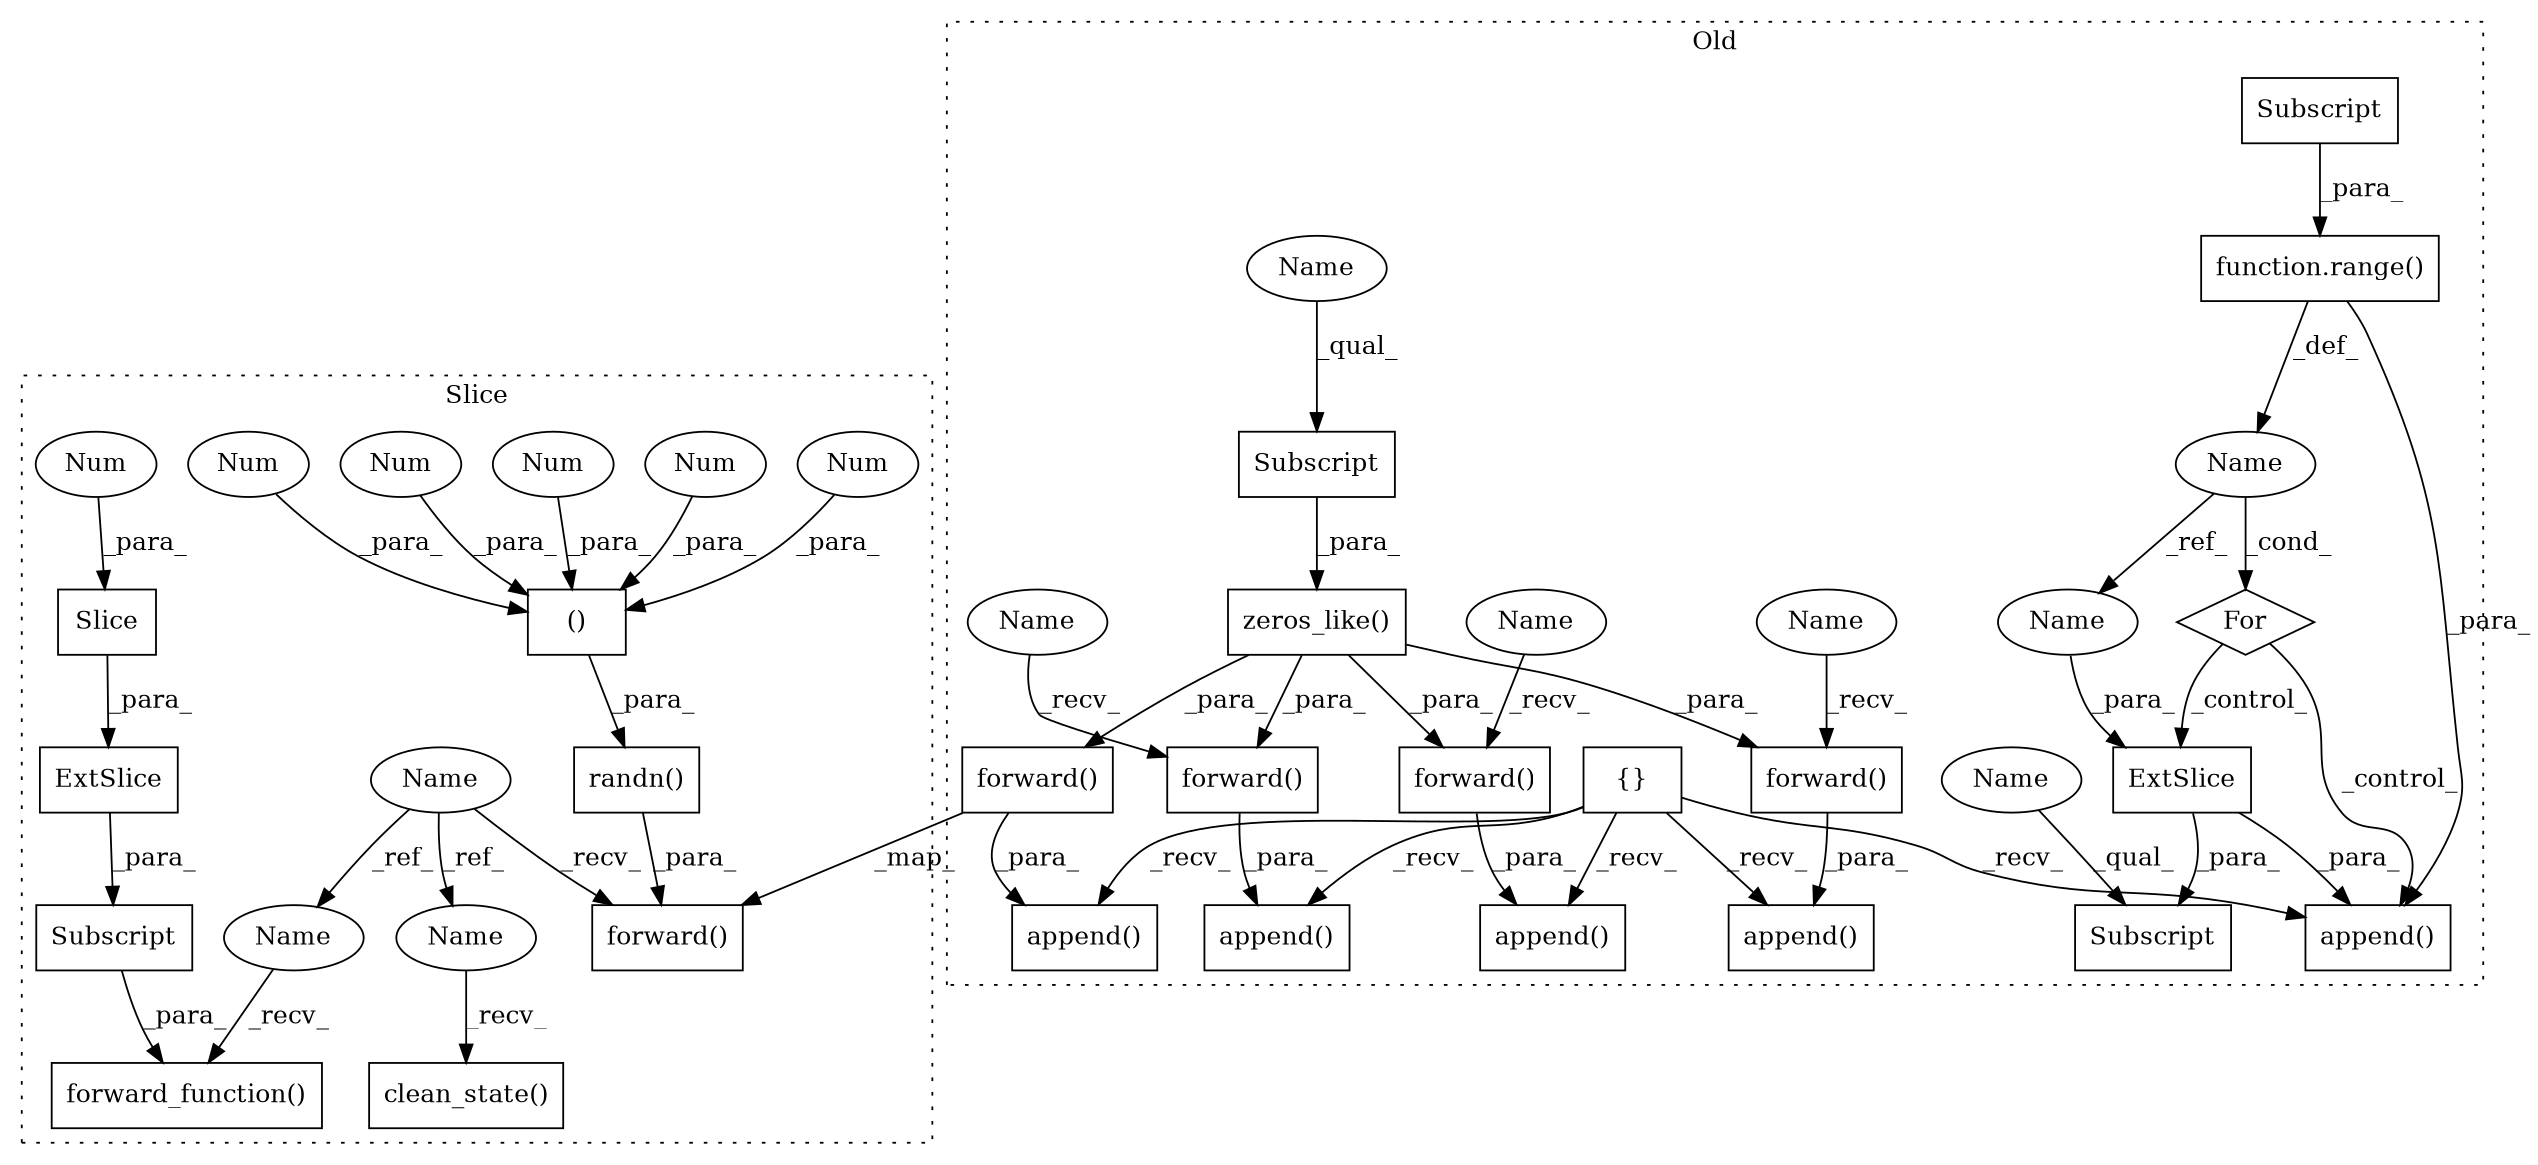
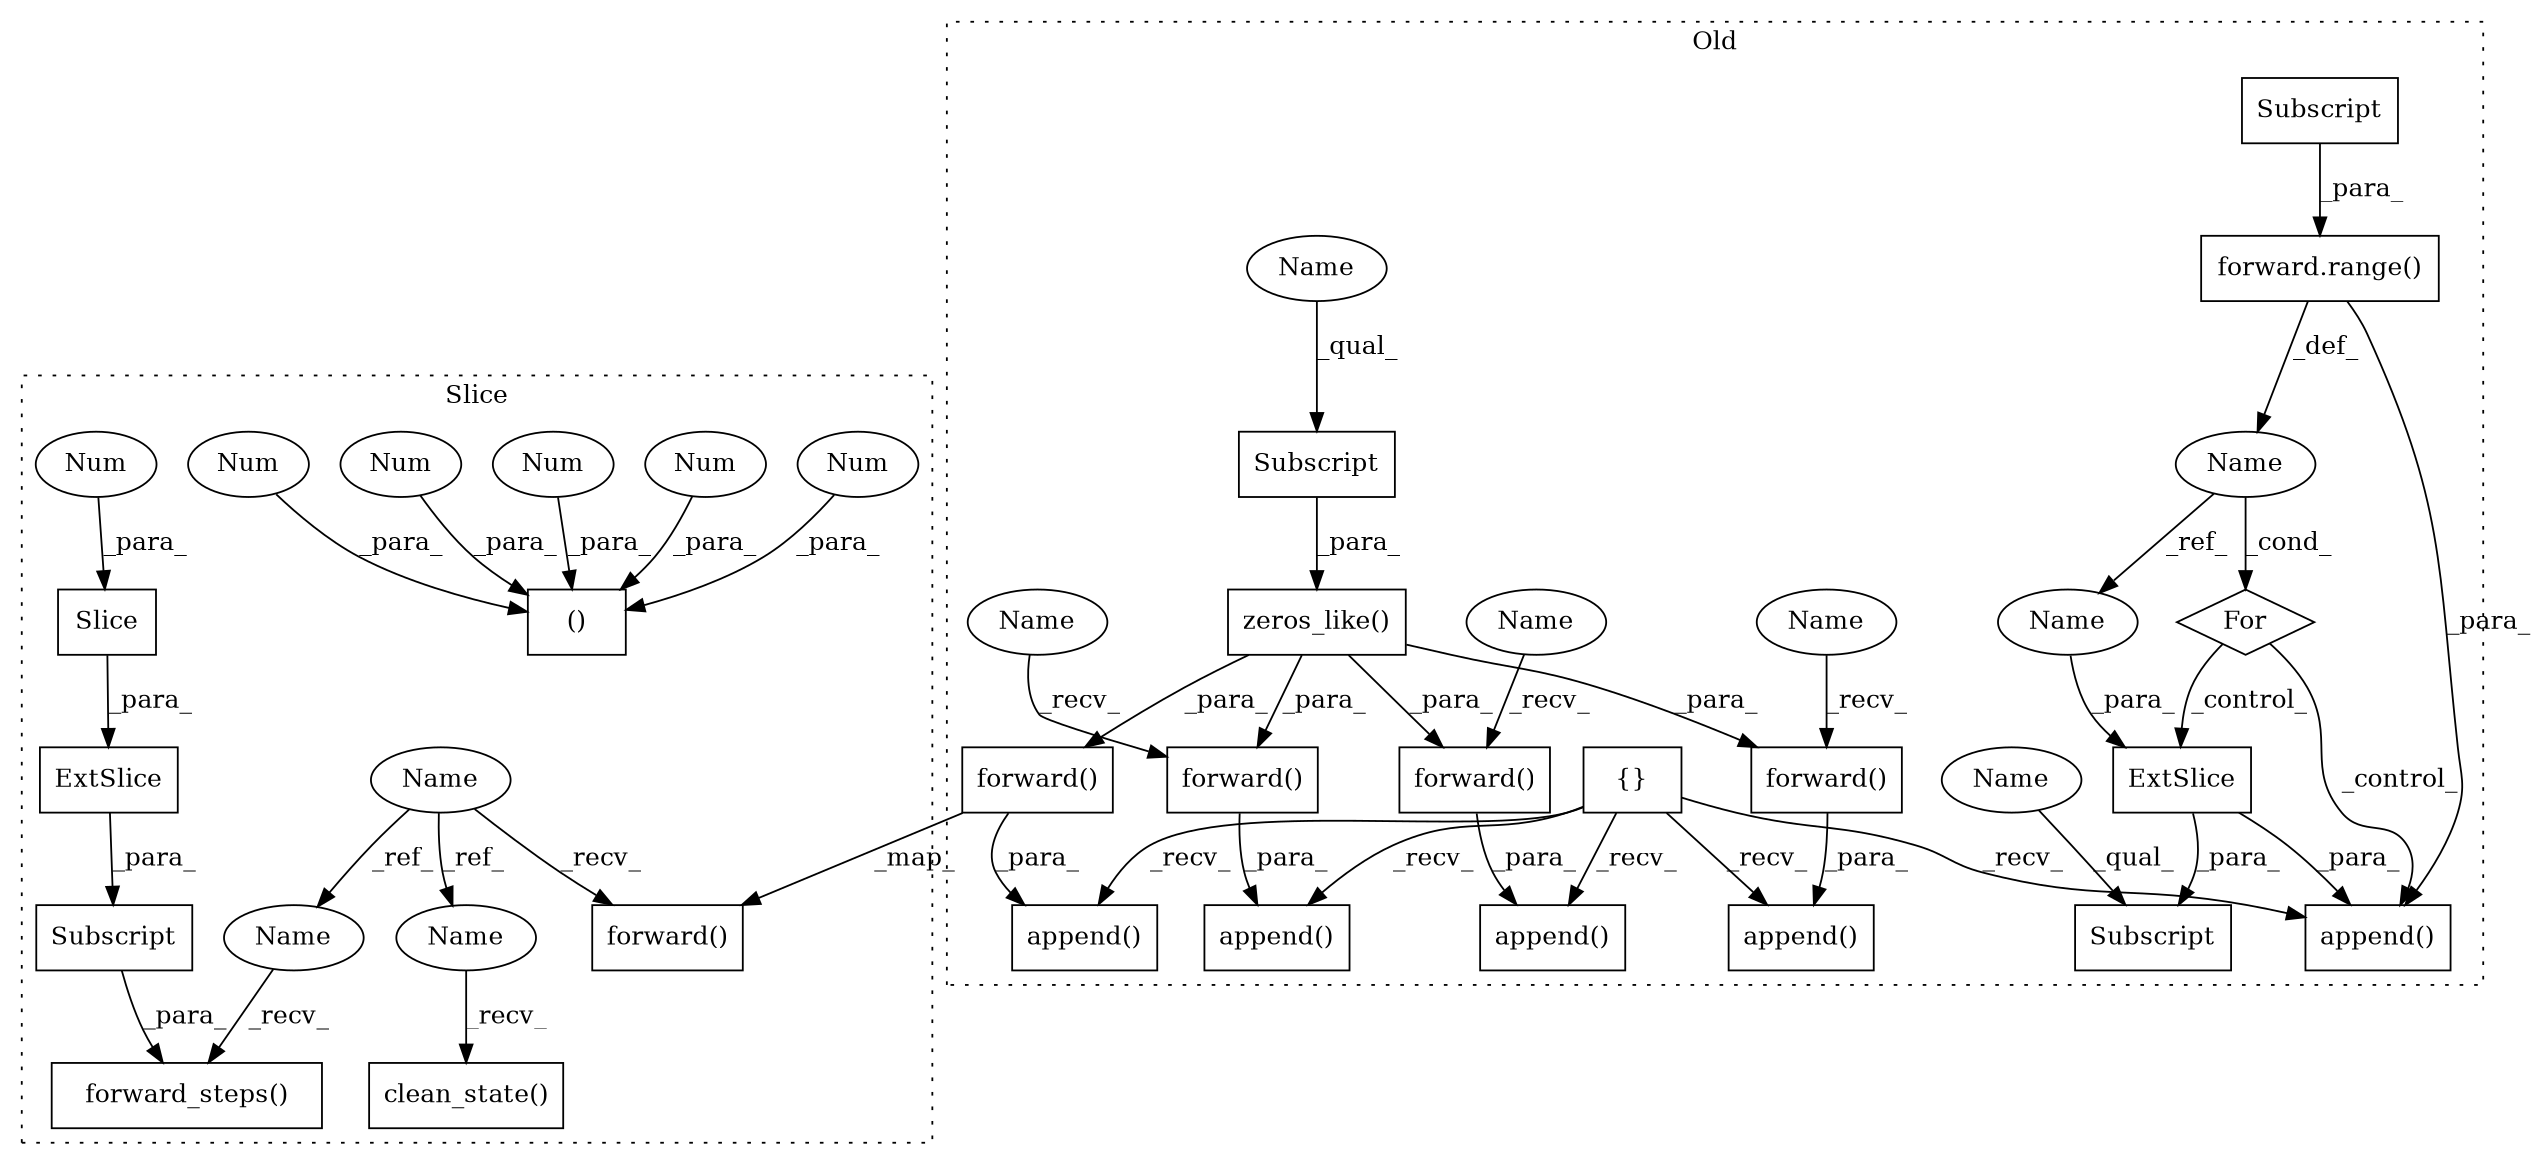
(2320, 268) -> (2320, 268)
(637, 780) -> none
(187, 1096) -> (187, 1096)
